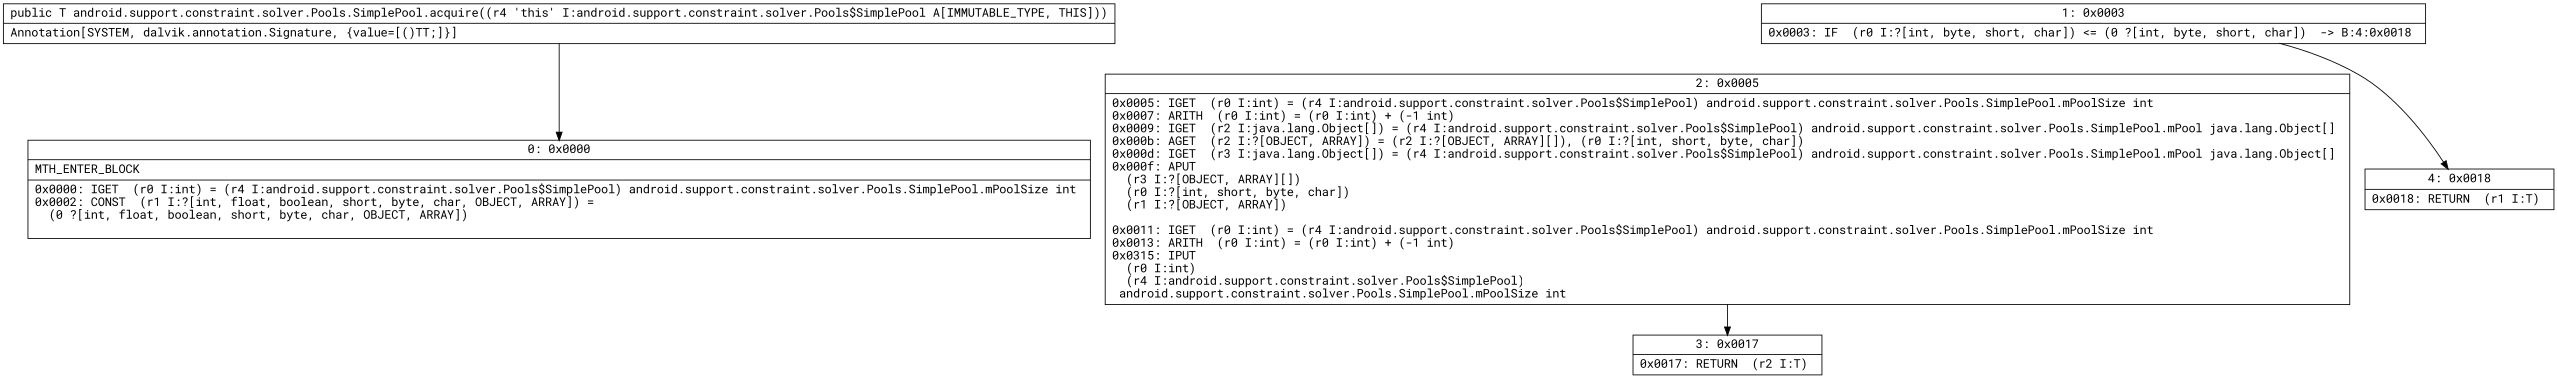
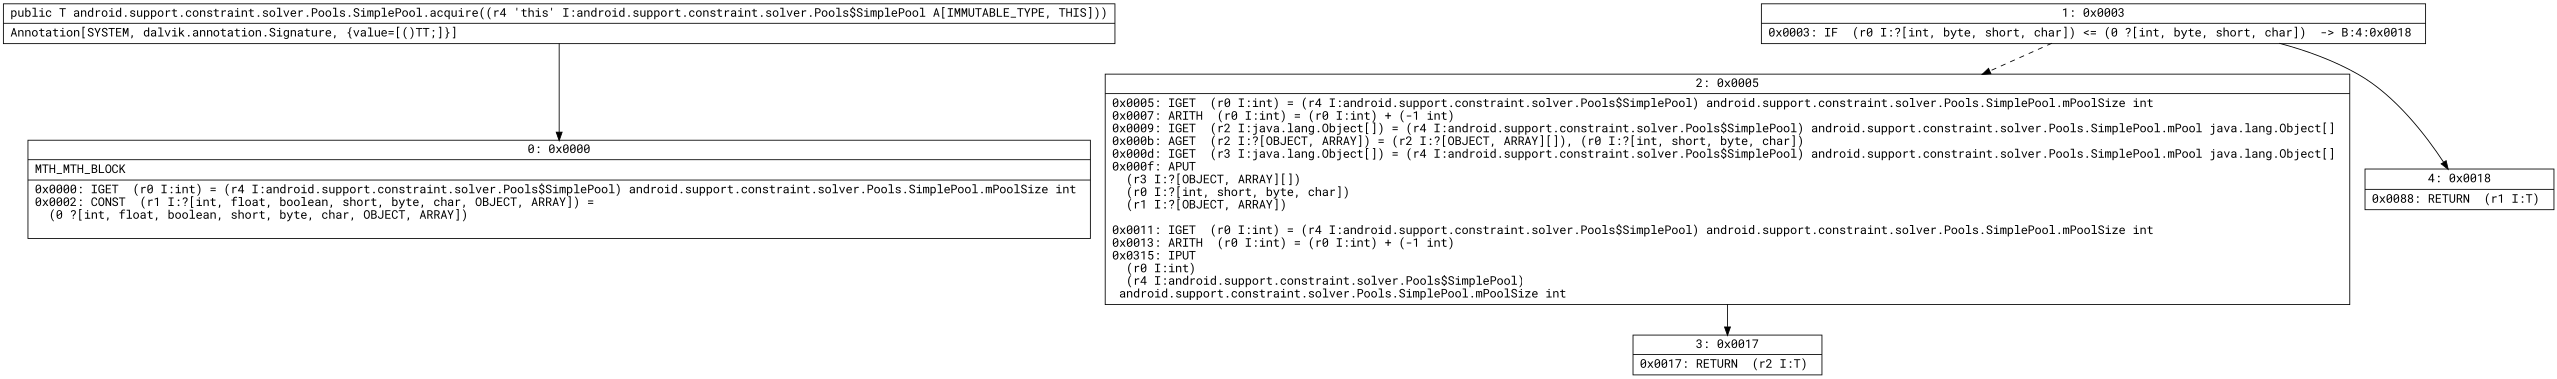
none -> (2021, 57)
(87, 169) -> (80, 169)
(2459, 199) -> (2459, 199)
